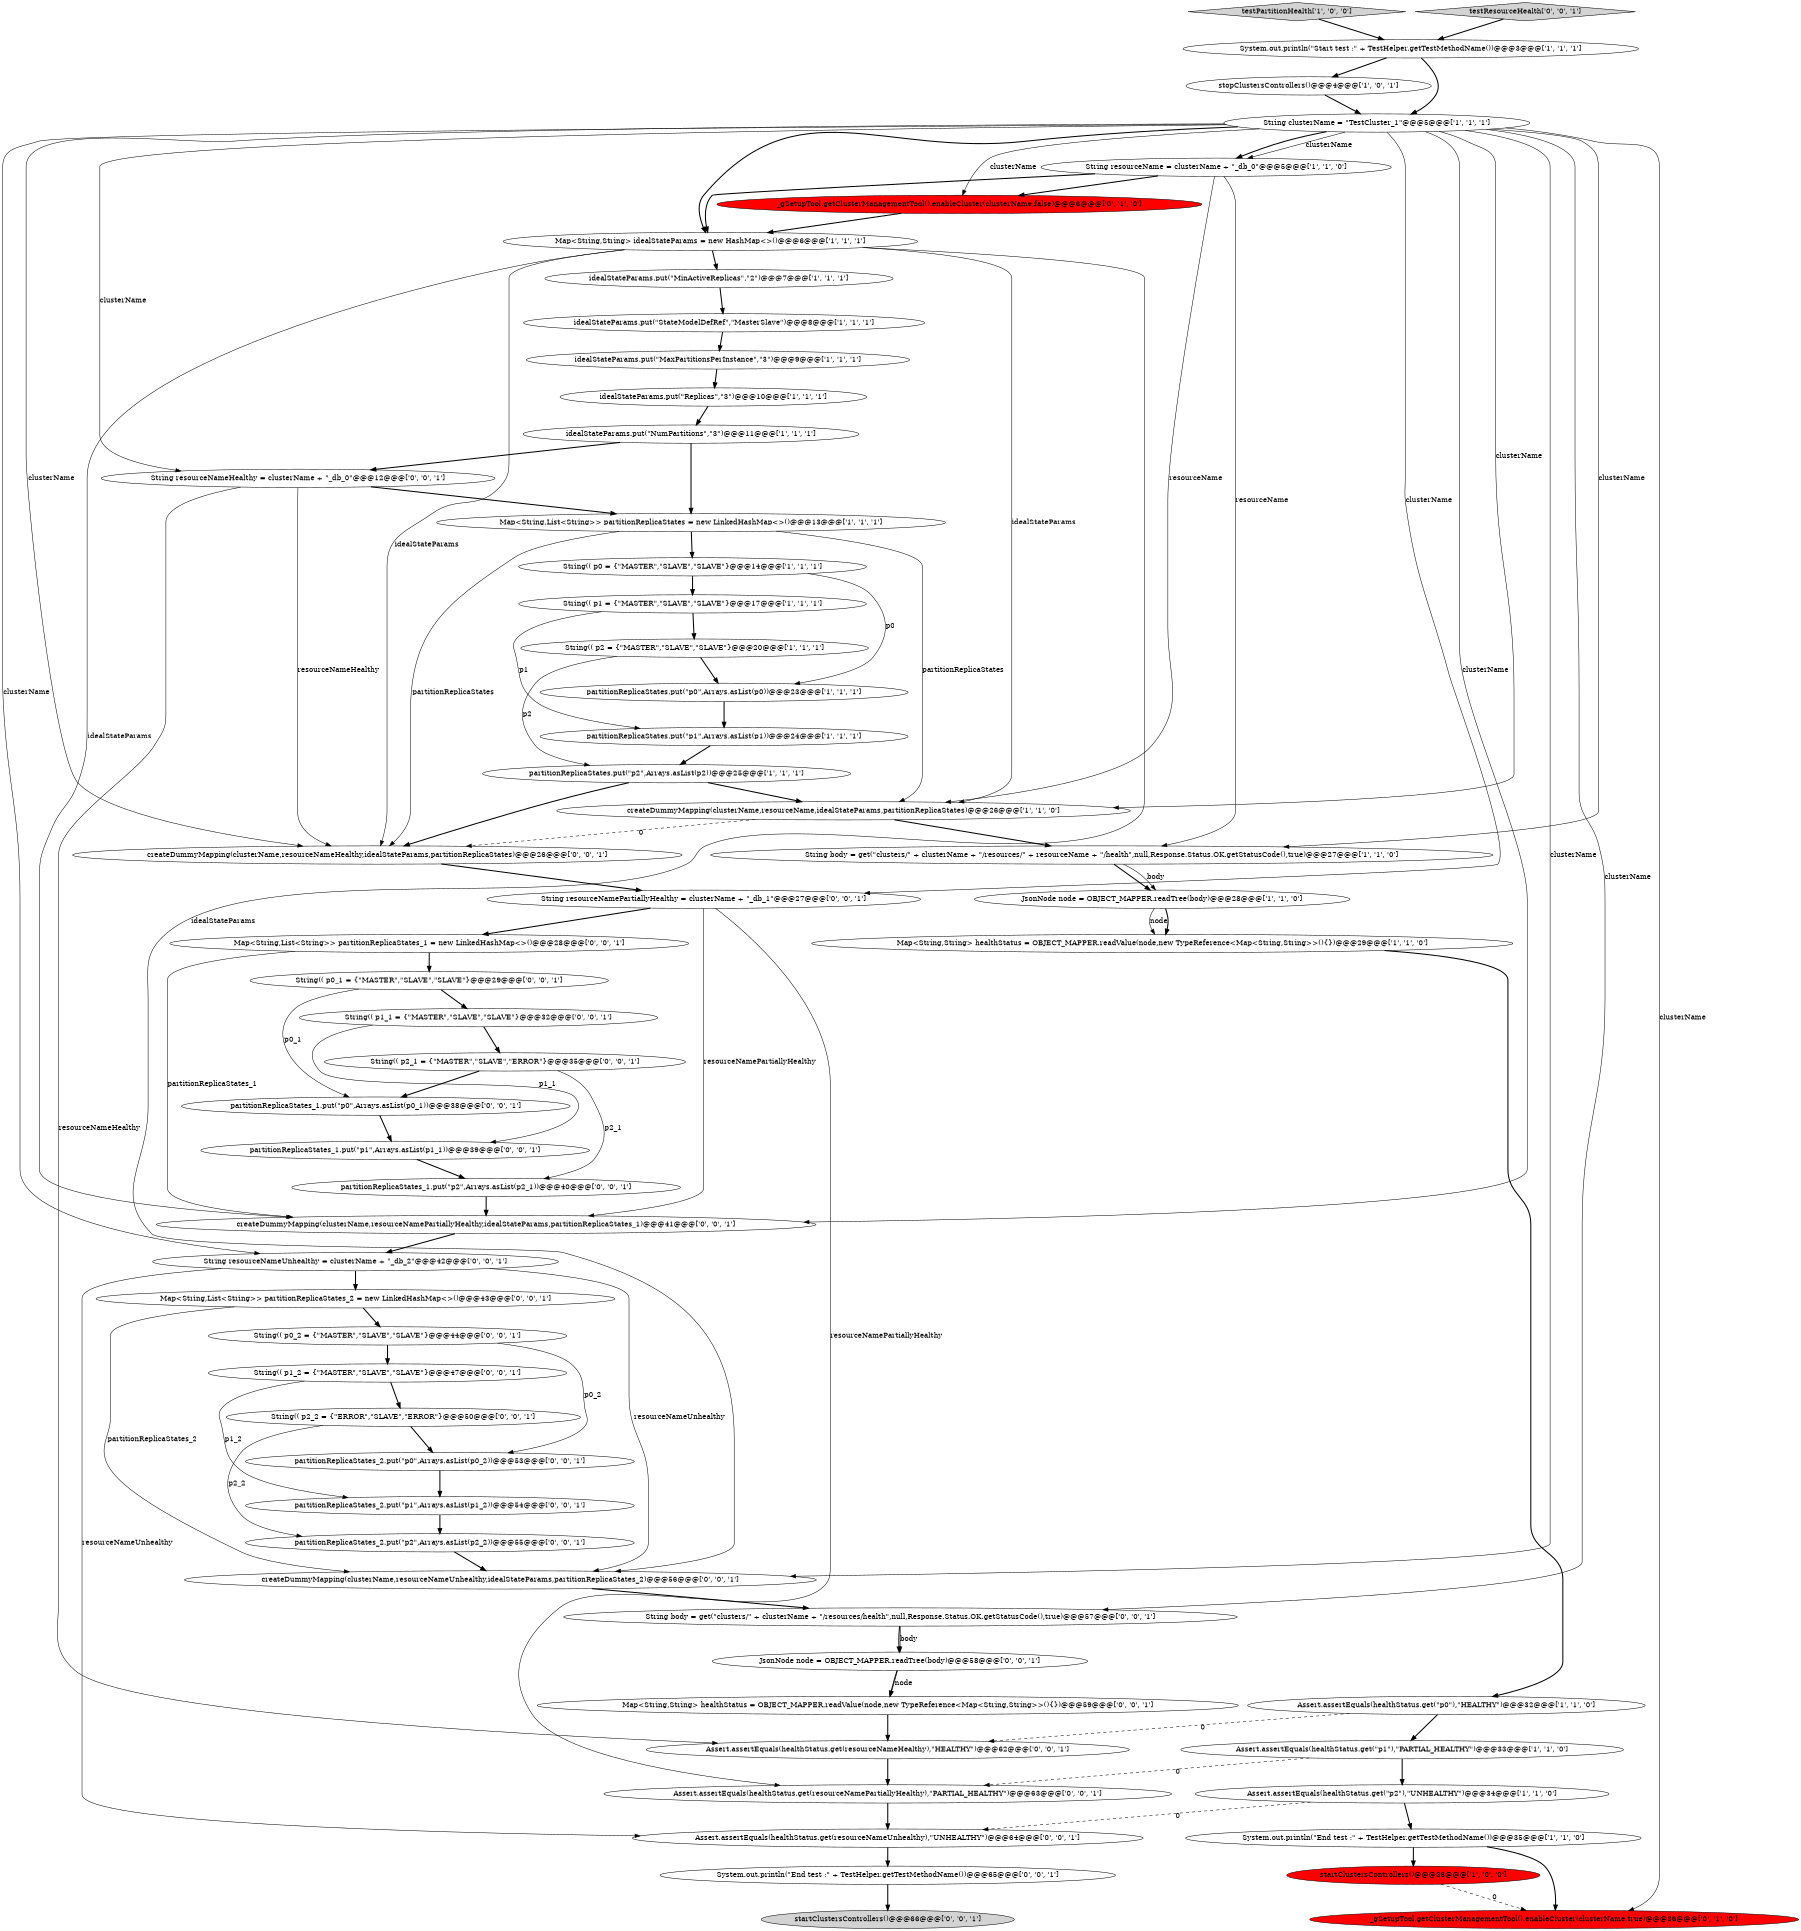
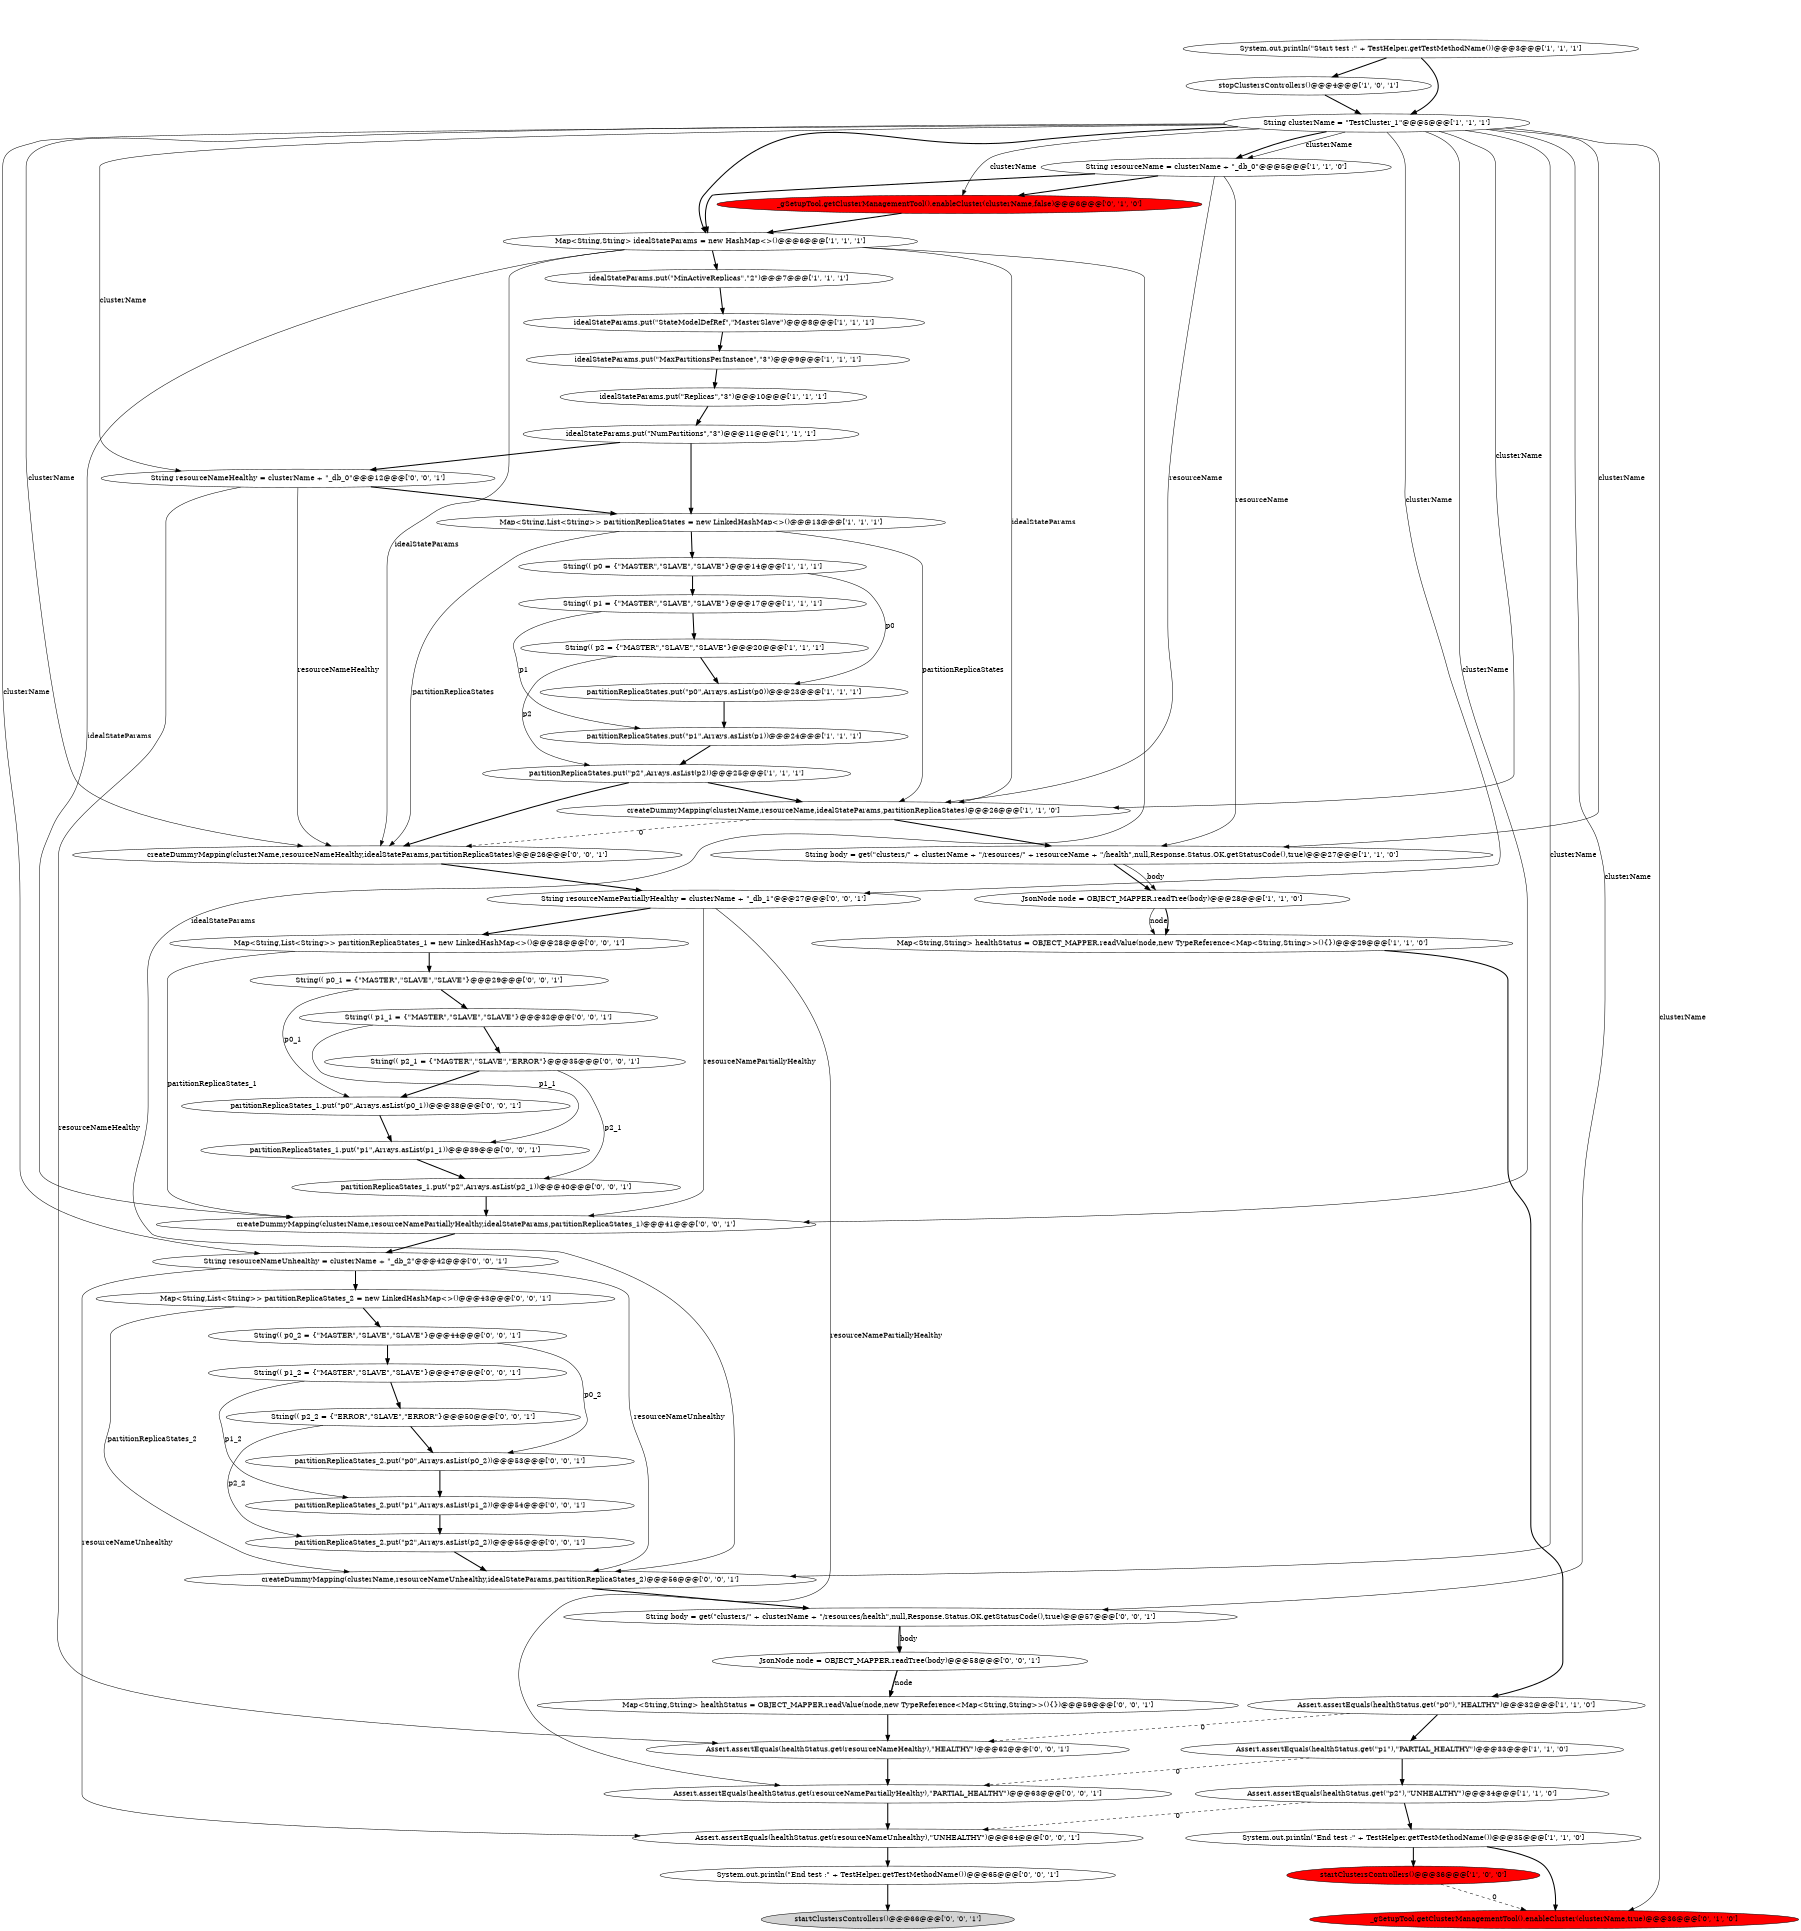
(1297, 12) -> none
(1525, 12) -> none
